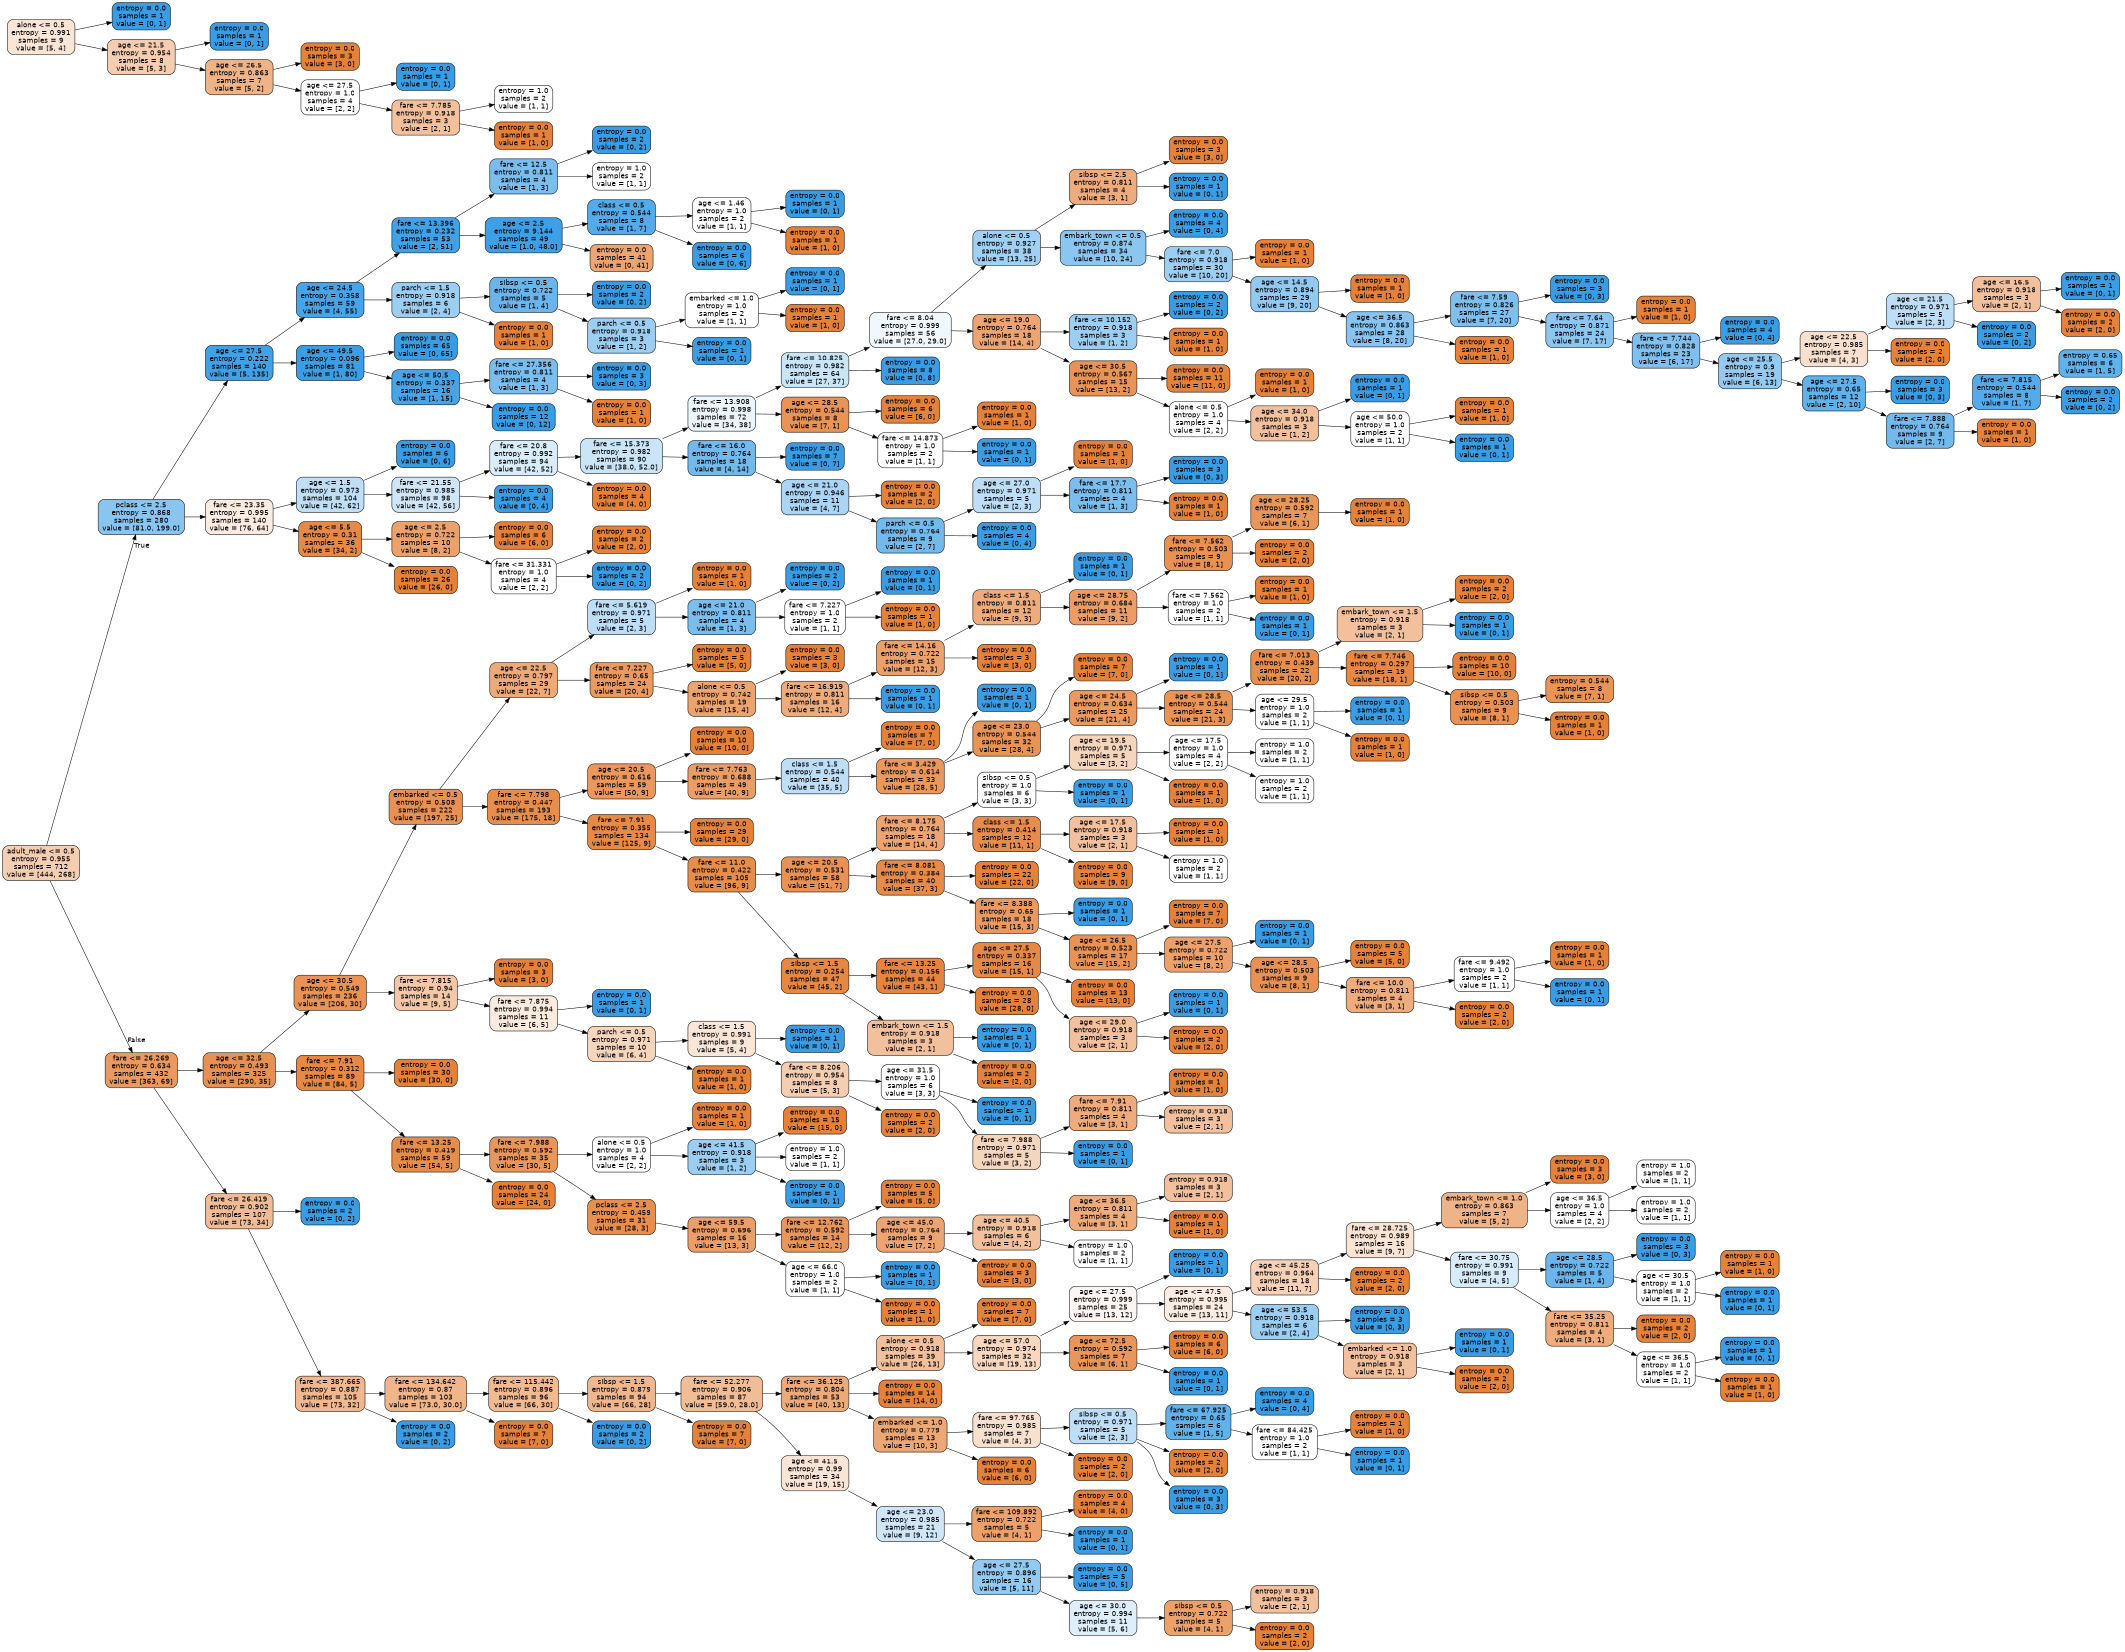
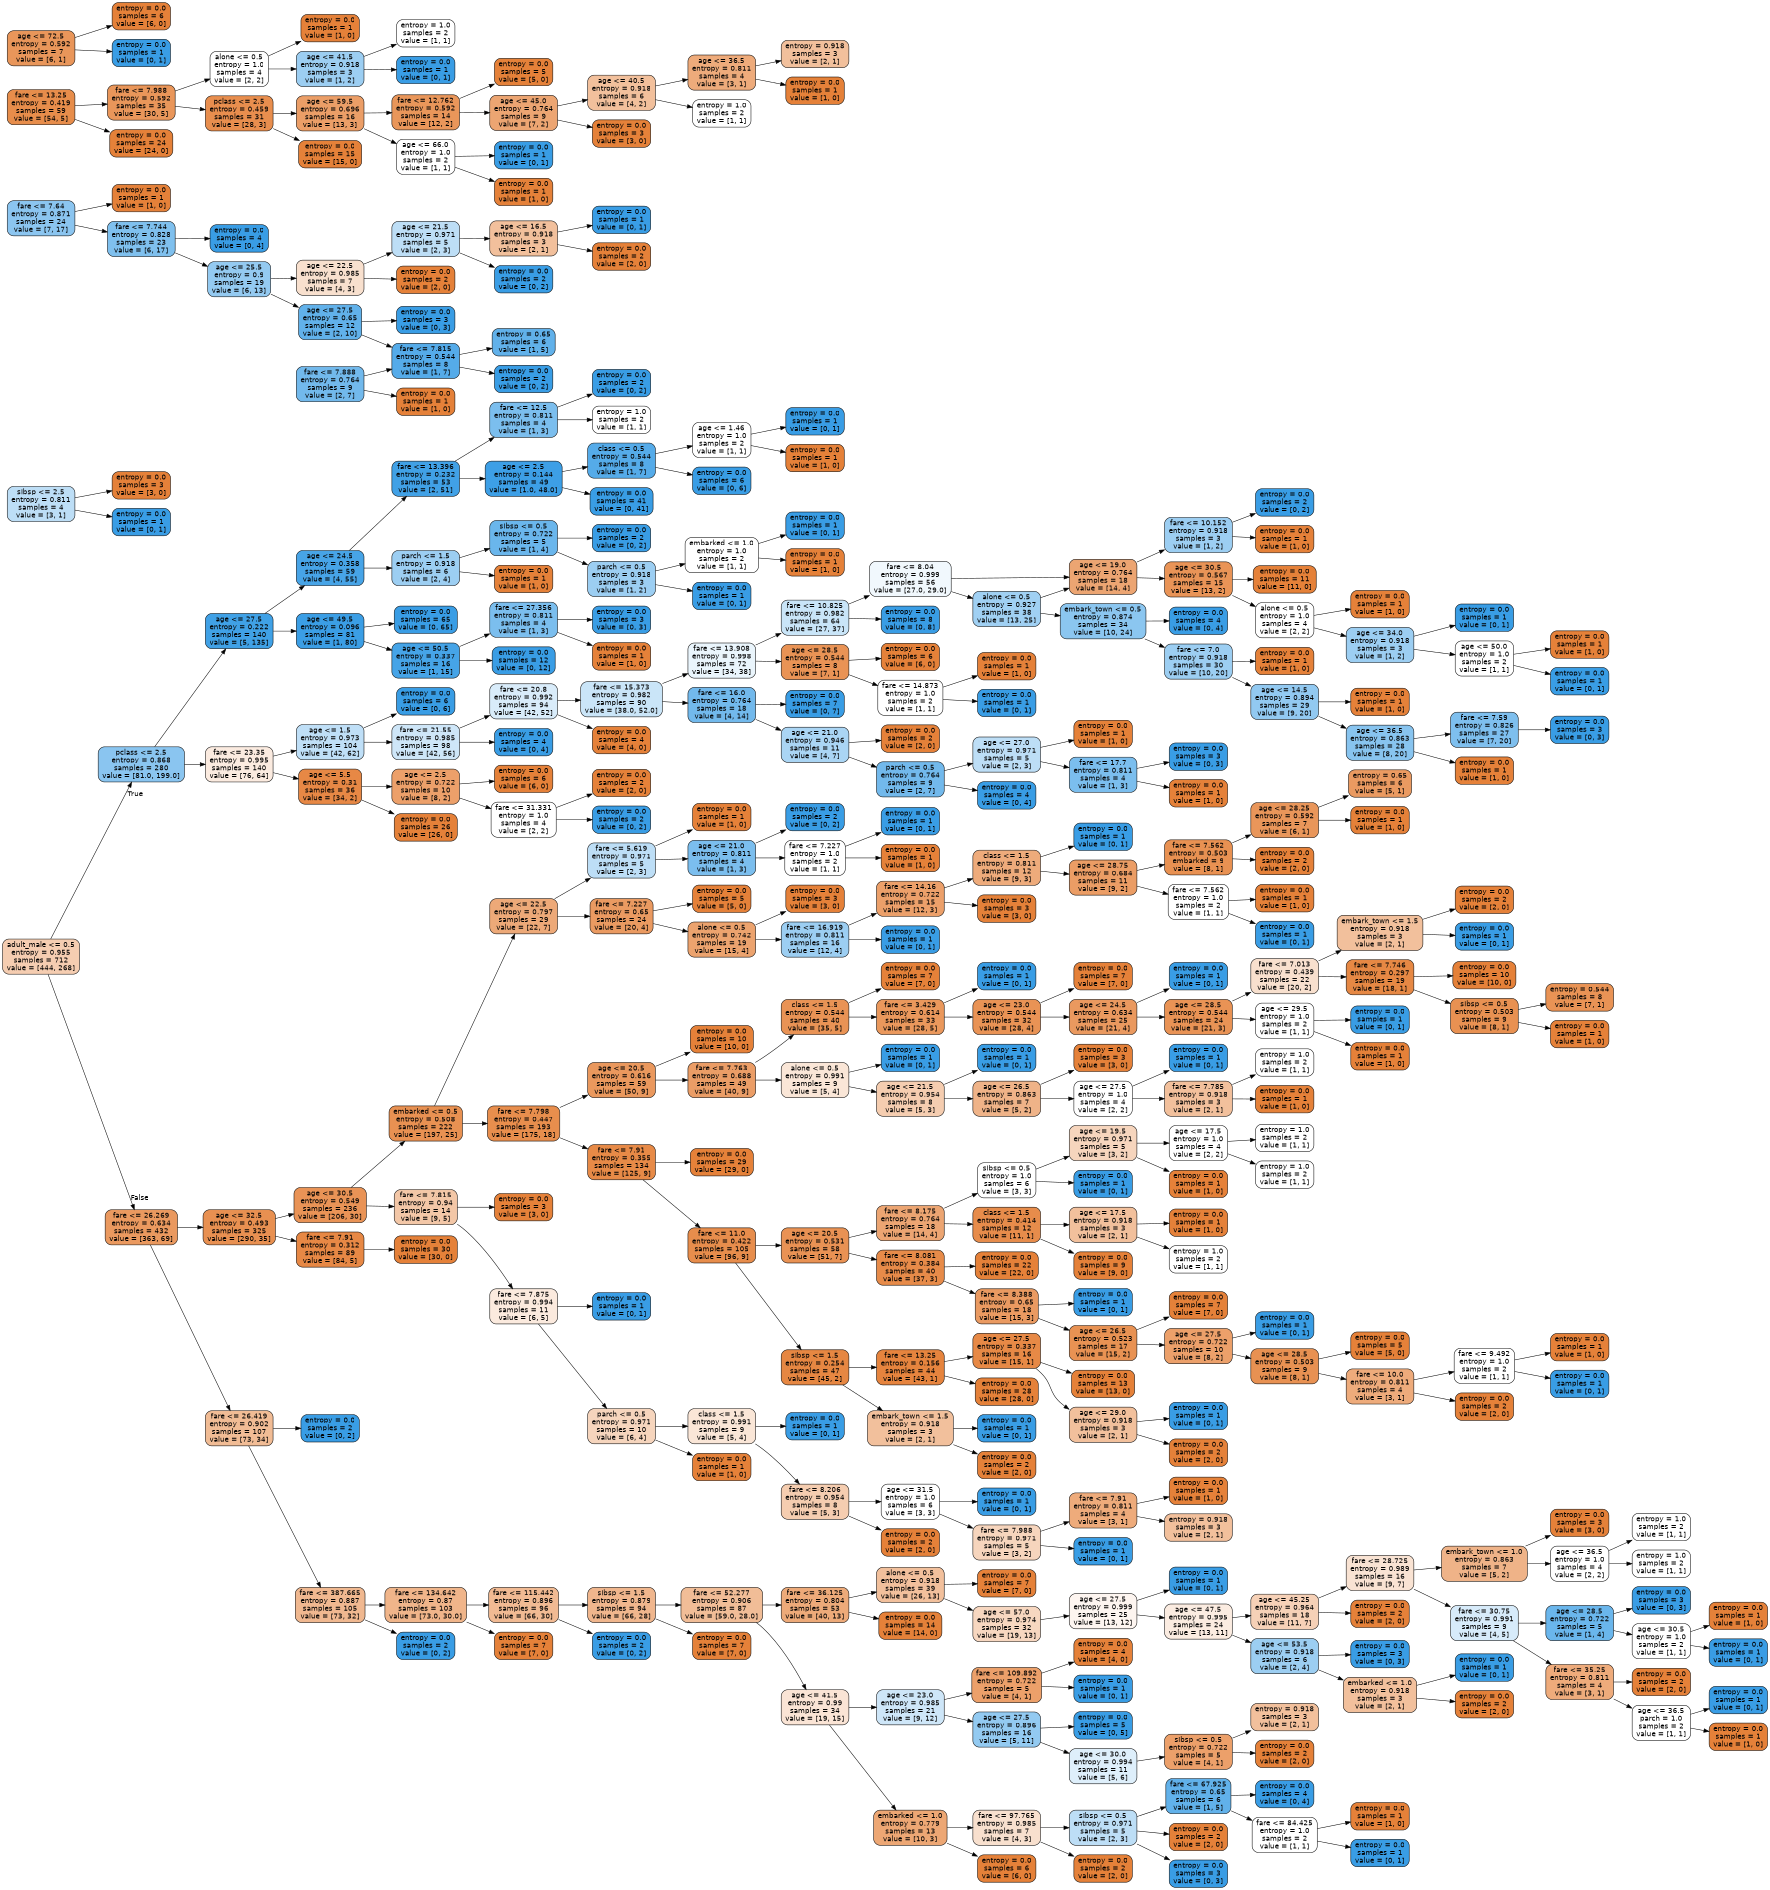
(1103, 187) -> (41, 504)
(1053, 219) -> (1052, 594)
(524, 235) -> (524, 479)
(622, 258) -> (622, 501)
(1530, 319) -> none
(1873, 410) -> (374, 340)
(1285, 423) -> (1380, 645)
(1198, 553) -> (1198, 857)
(1285, 667) -> (1285, 976)
(815, 699) -> (815, 940)
(815, 776) -> (815, 1017)
none -> (1380, 784)
none -> (766, 1080)
(376, 1112) -> none
(767, 1139) -> (284, 133)
(1052, 1353) -> none
(1666, 1369) -> (1661, 1723)
(859, 1412) -> (861, 1765)
